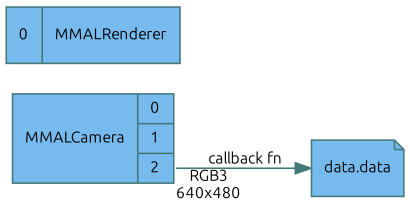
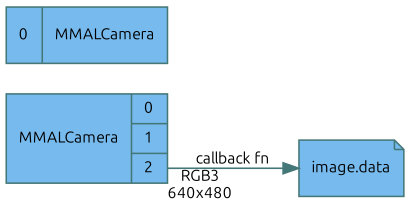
(111, 34) -> (105, 34)
(358, 168) -> (351, 168)
